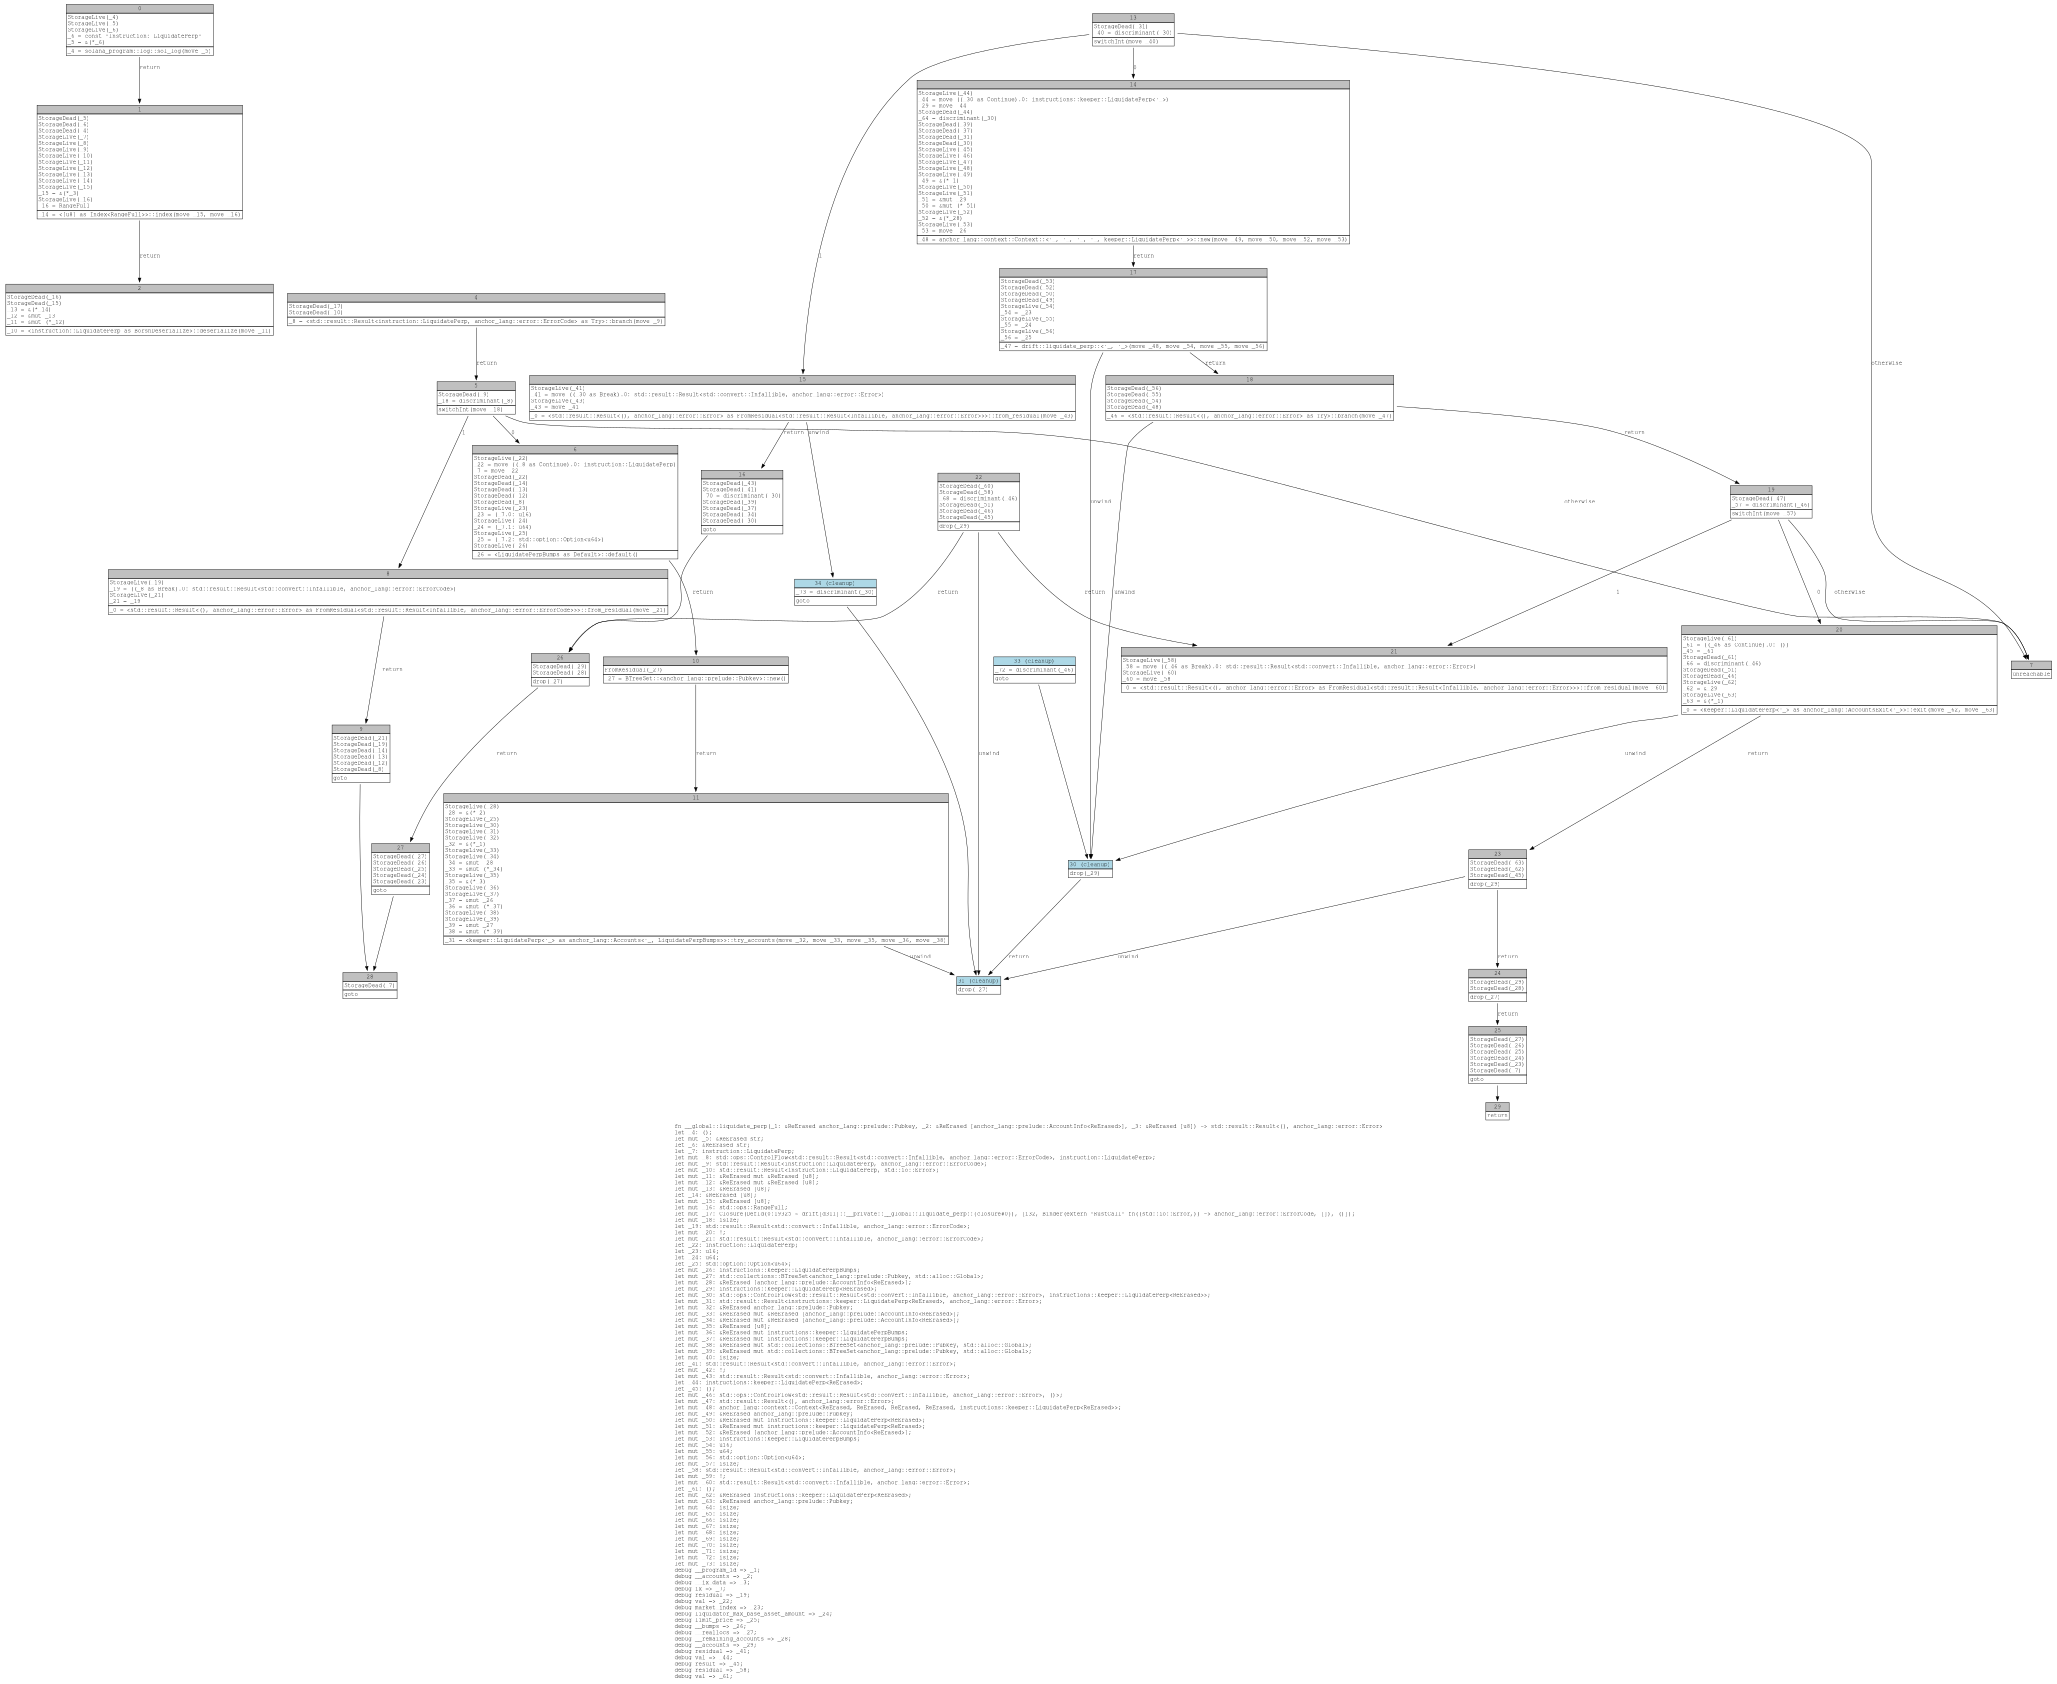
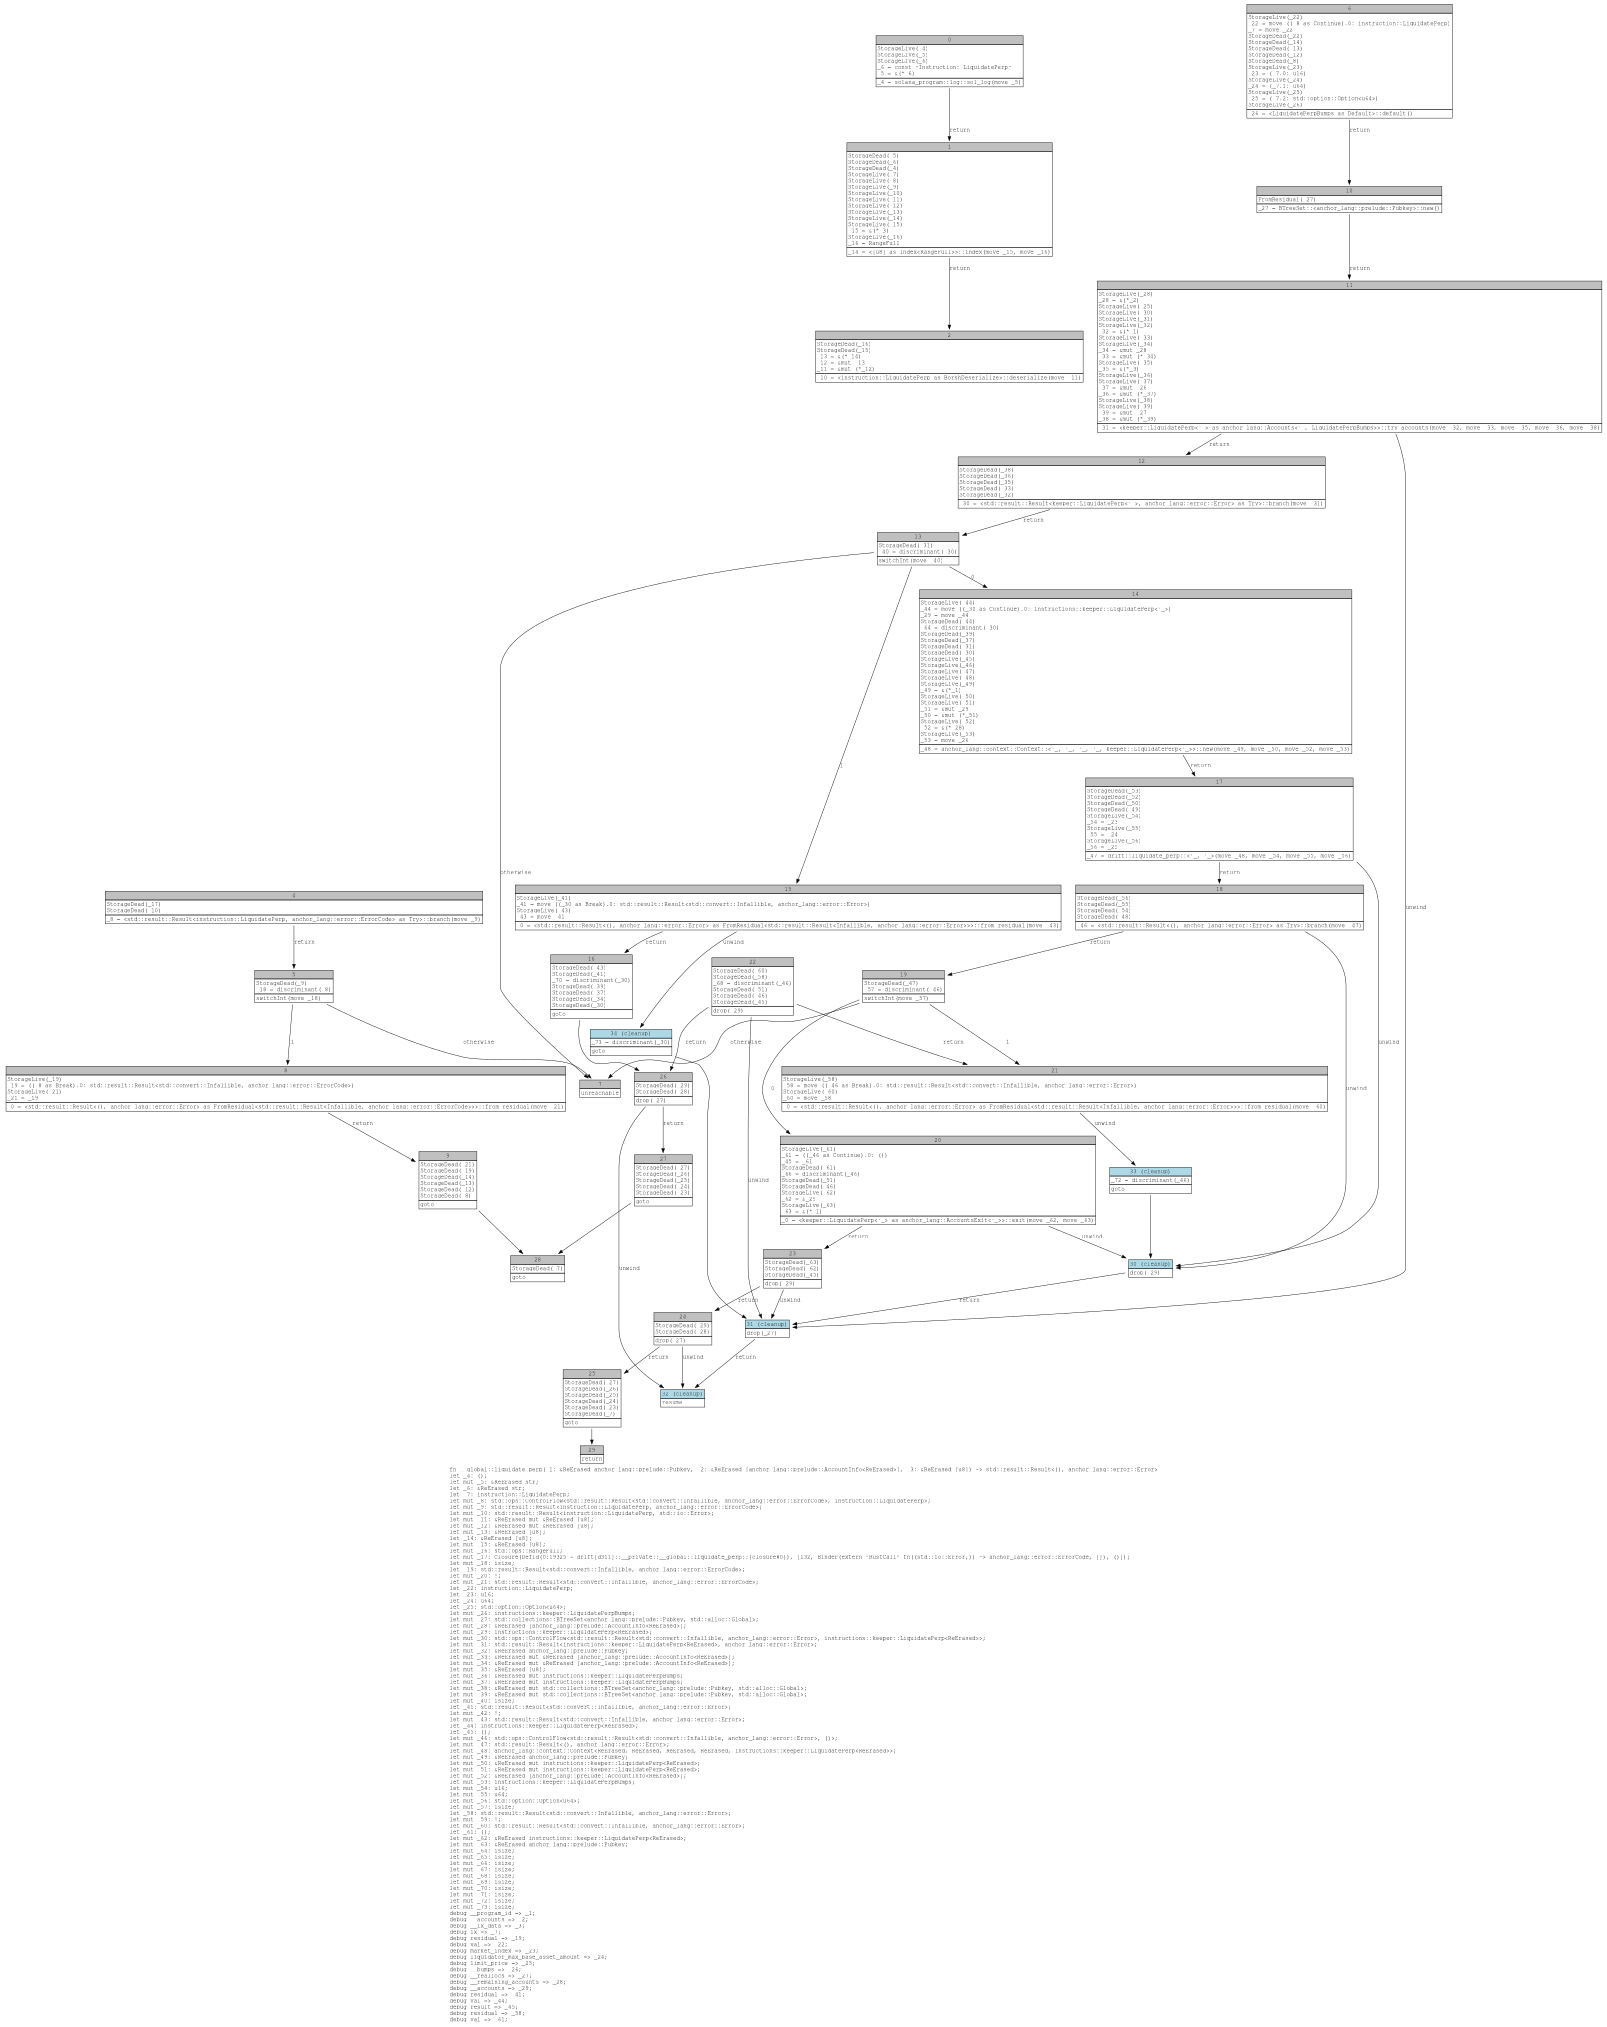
(505, 428) -> none
none -> (1141, 482)
none -> (1106, 1138)
none -> (683, 1398)
